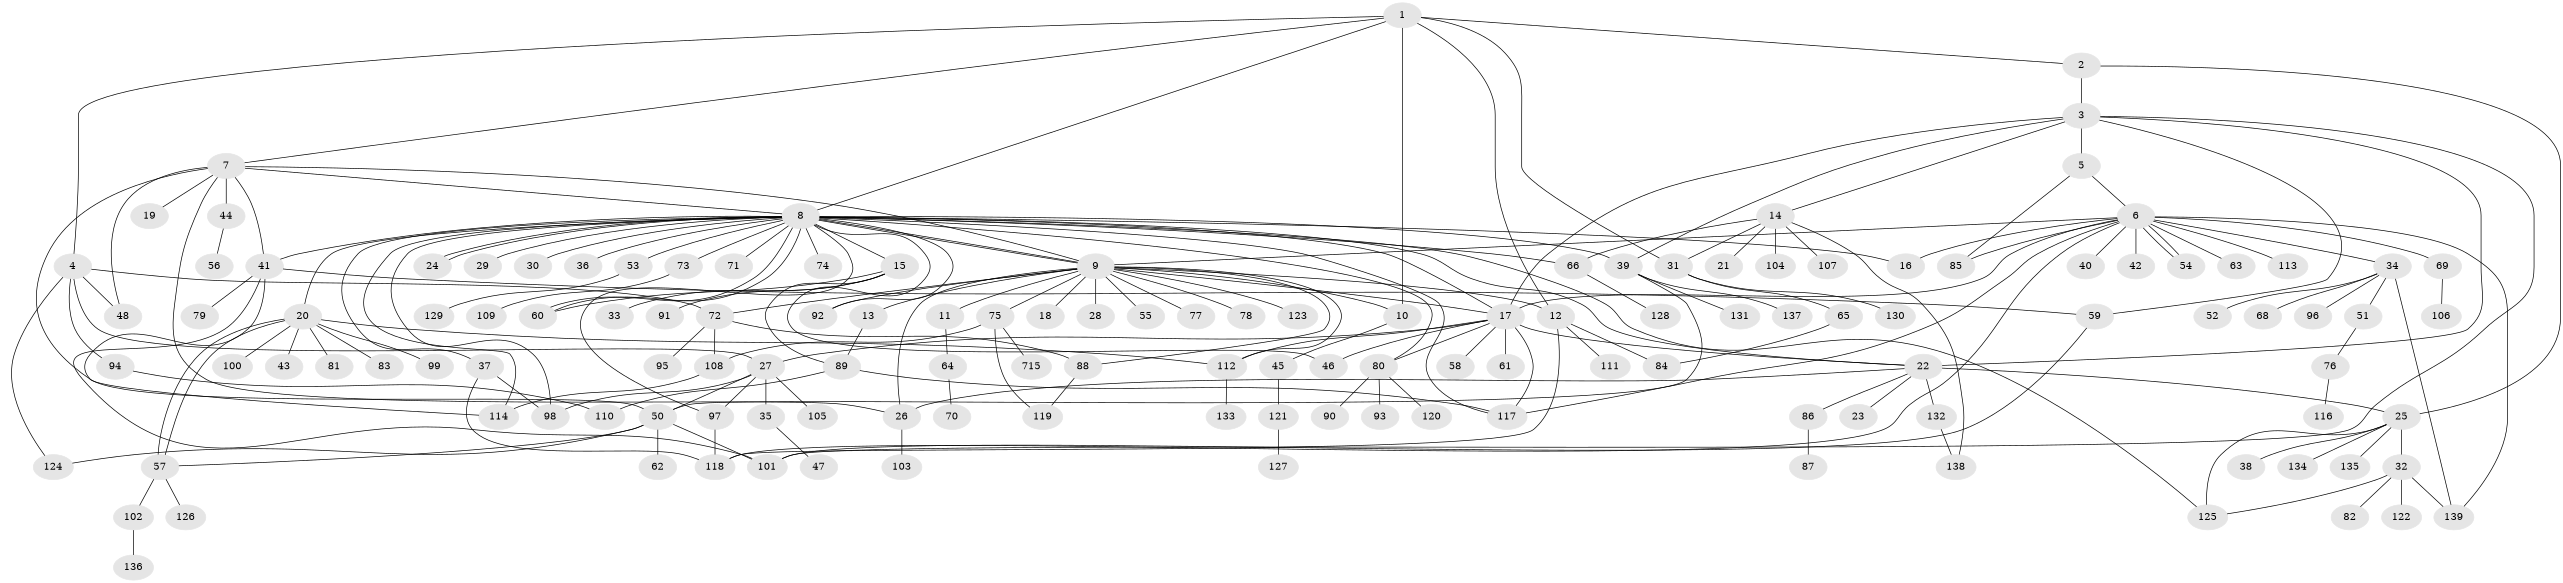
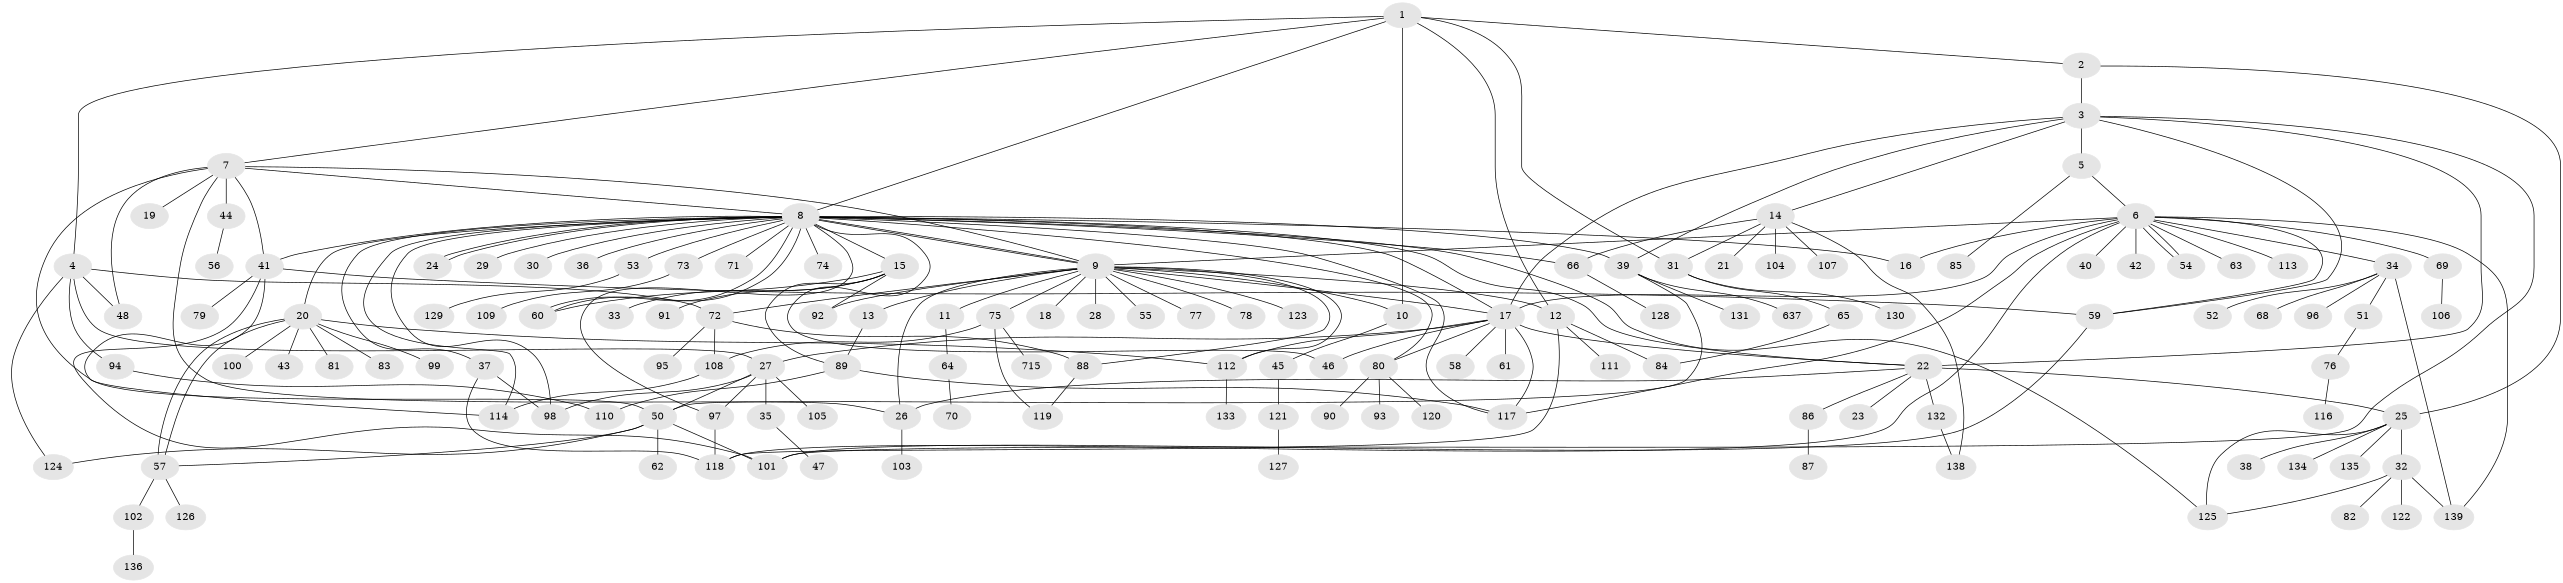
(2026, 242) -> (2318, 271)
(952, 261) -> (864, 288)
(1792, 317) -> (1792, 317)
